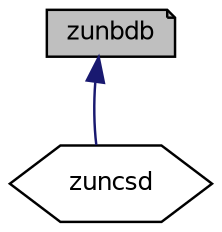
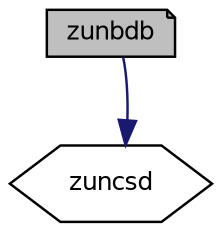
(94, 114) -> (127, 88)
